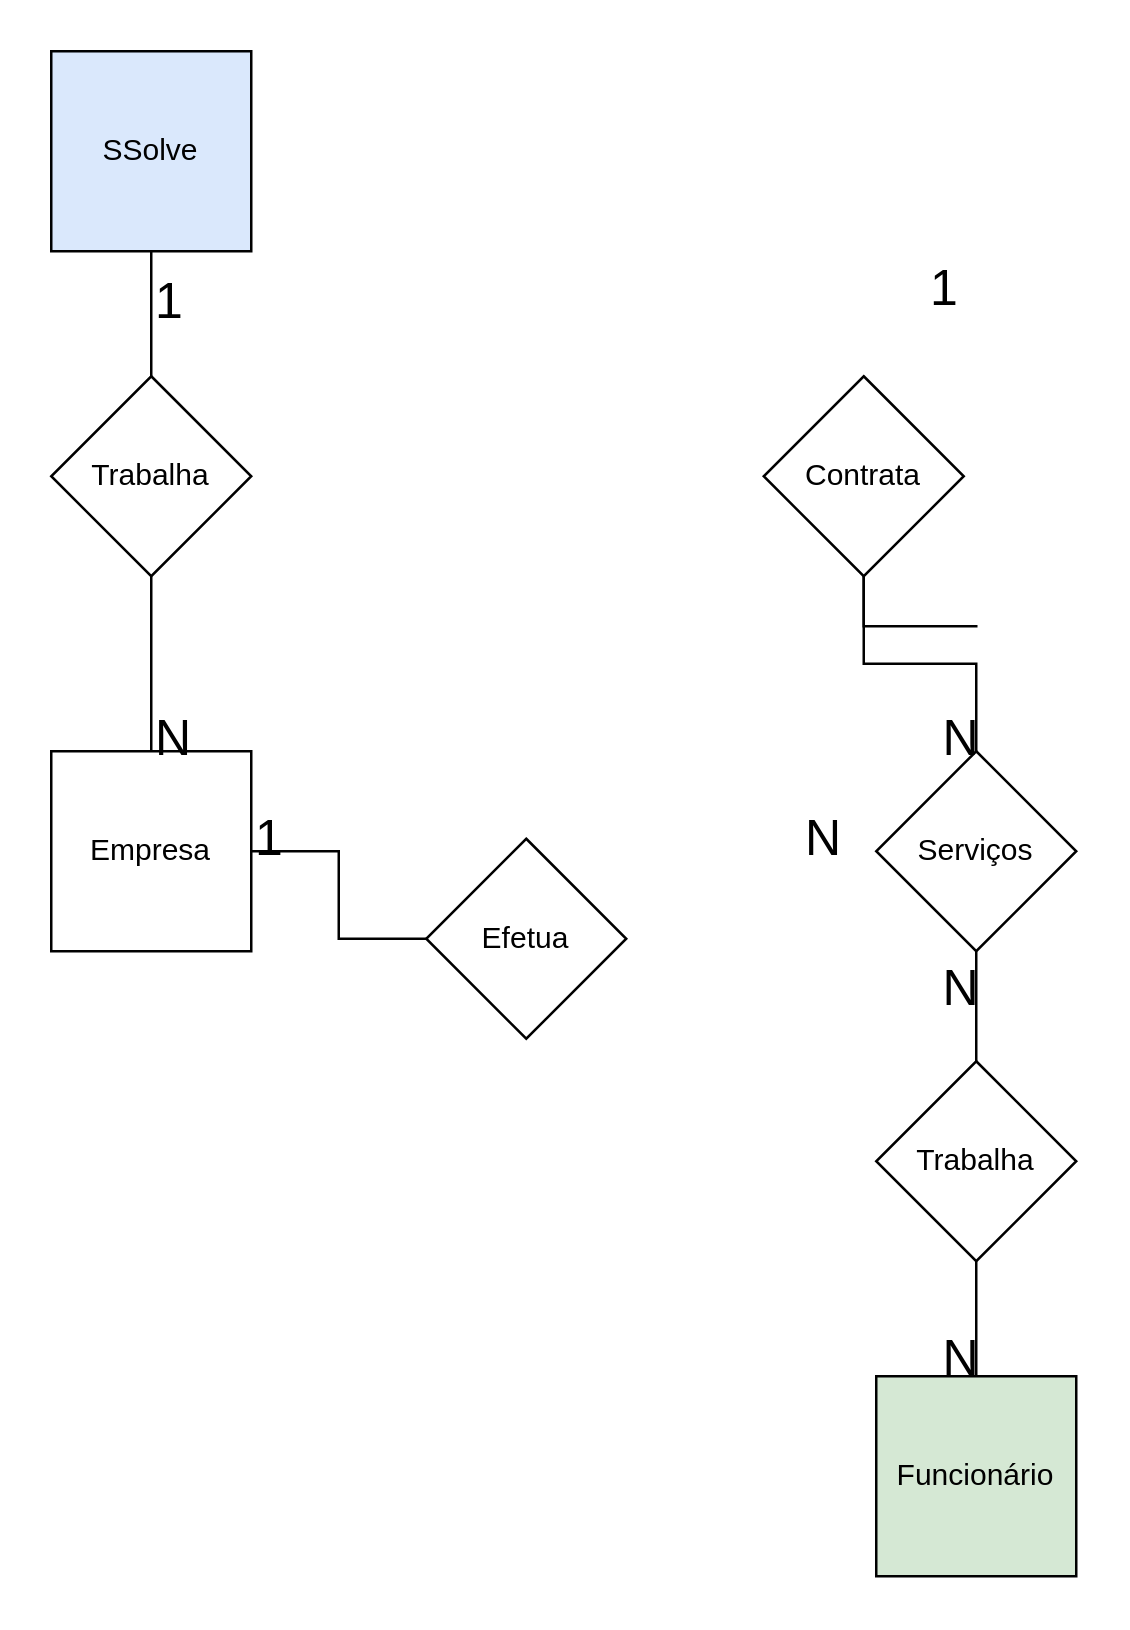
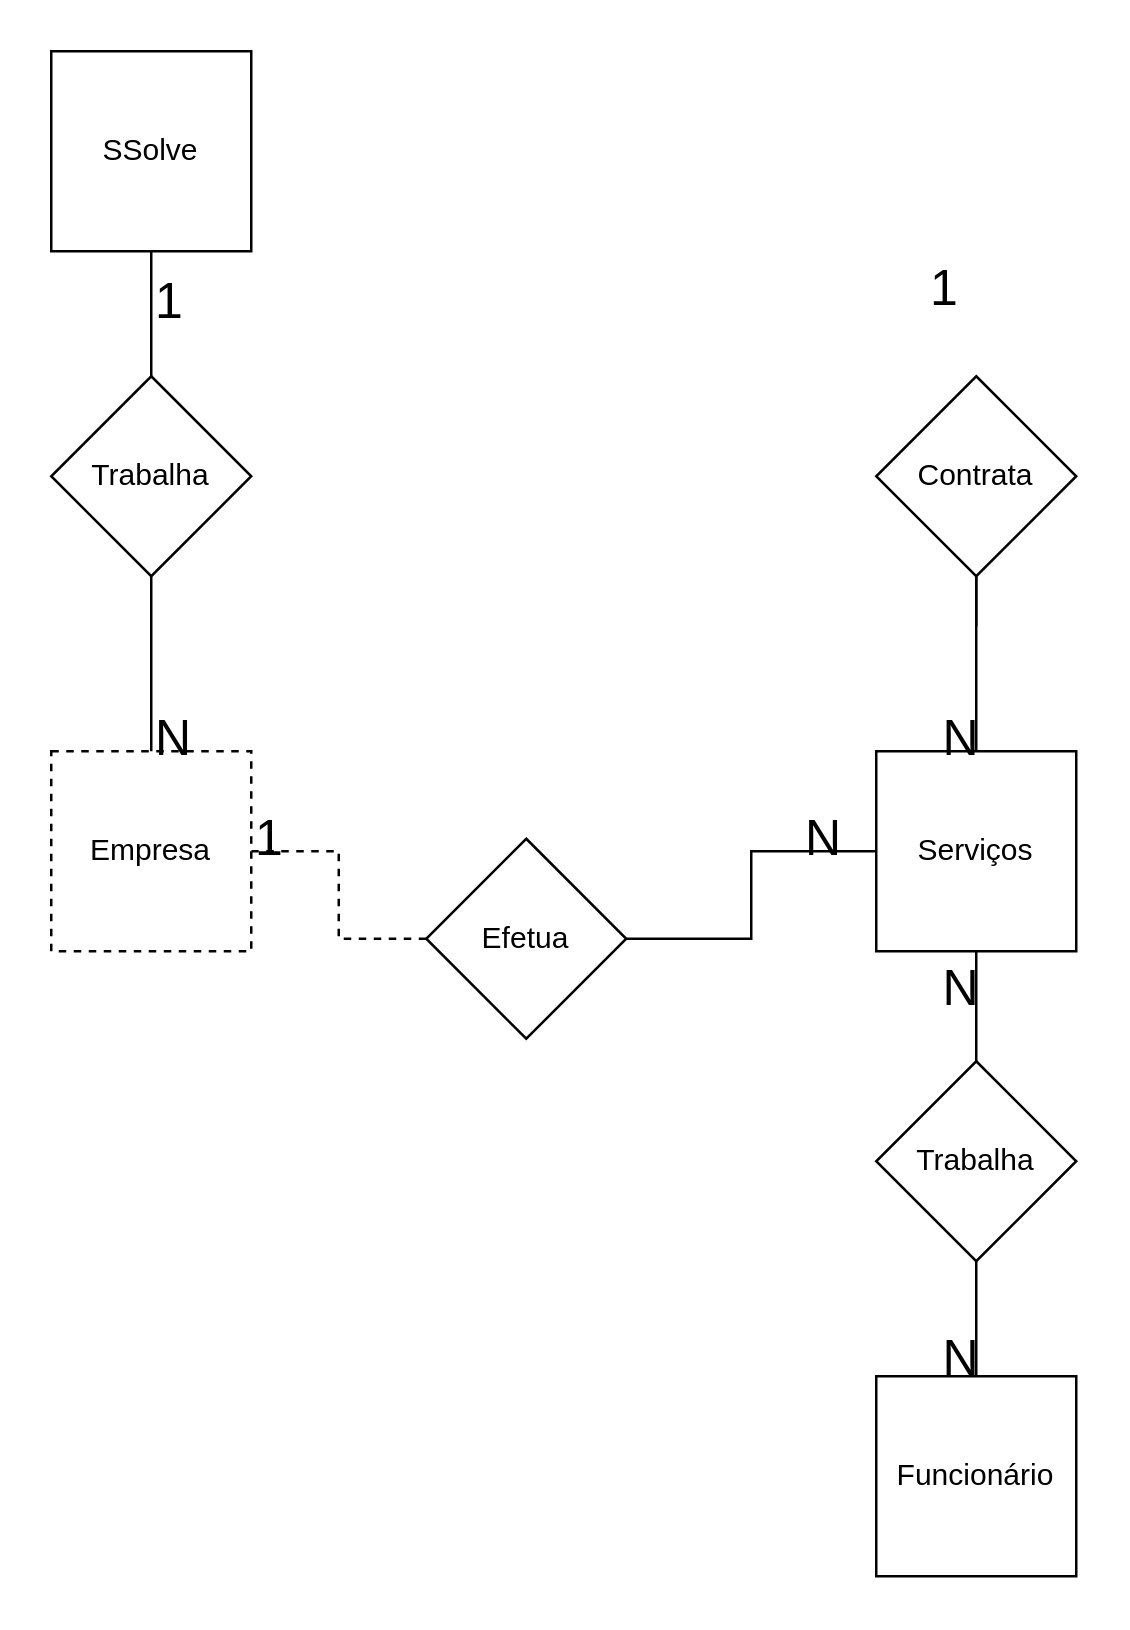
(151, 151) -> (151, 151)
(864, 476) -> (976, 476)
(151, 851) -> (151, 851)
(976, 851) -> (976, 851)
(339, 891) -> (339, 891)
none -> (751, 896)
(976, 1476) -> (976, 1476)
